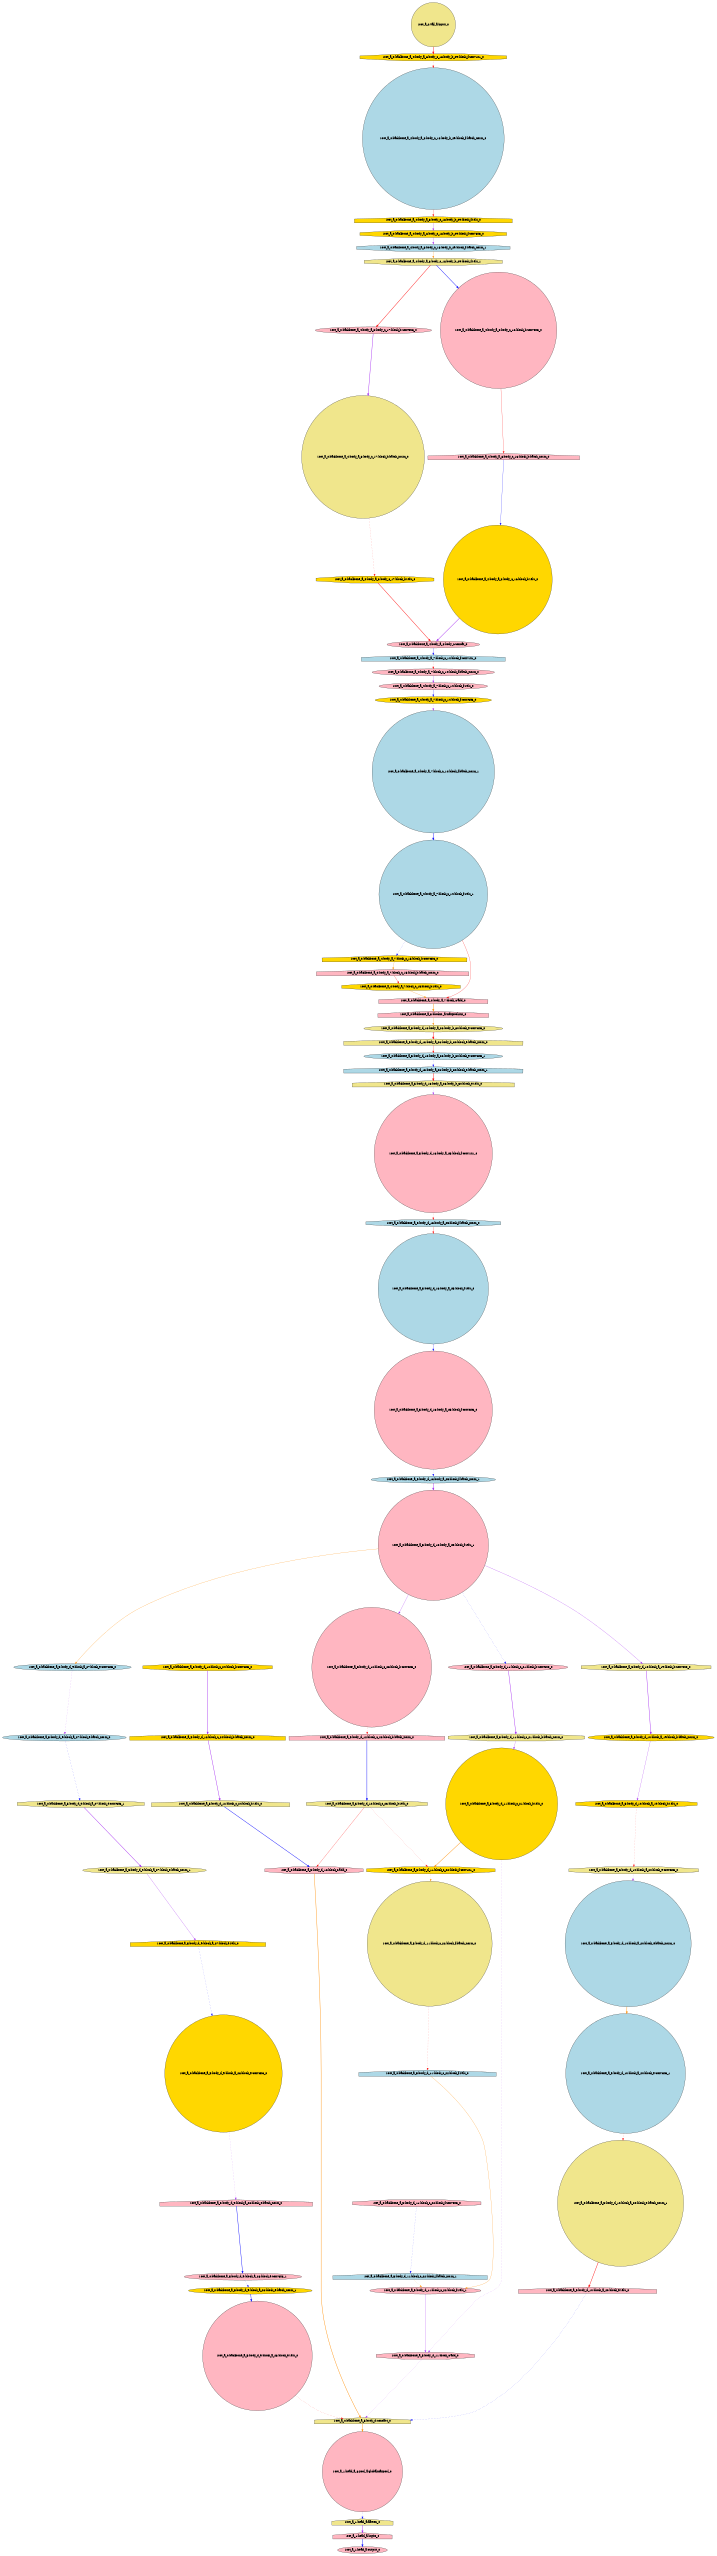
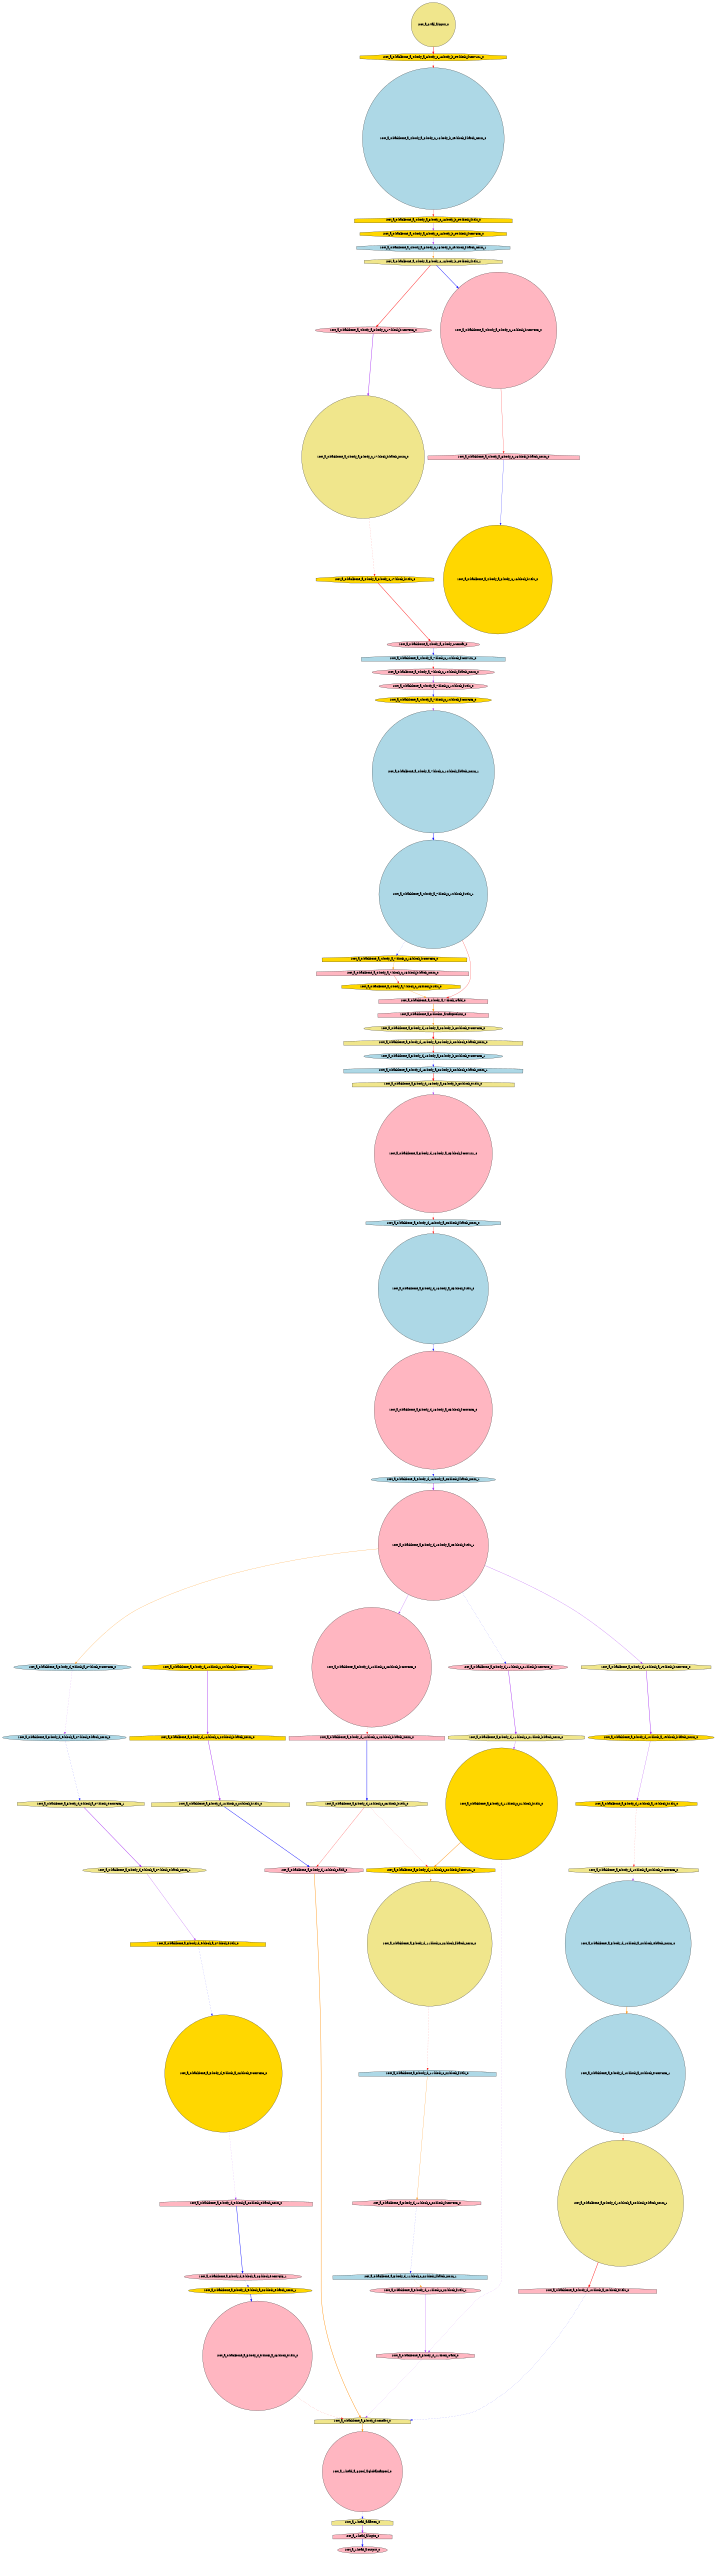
(449, 629) -> none
(489, 2181) -> (422, 2137)
